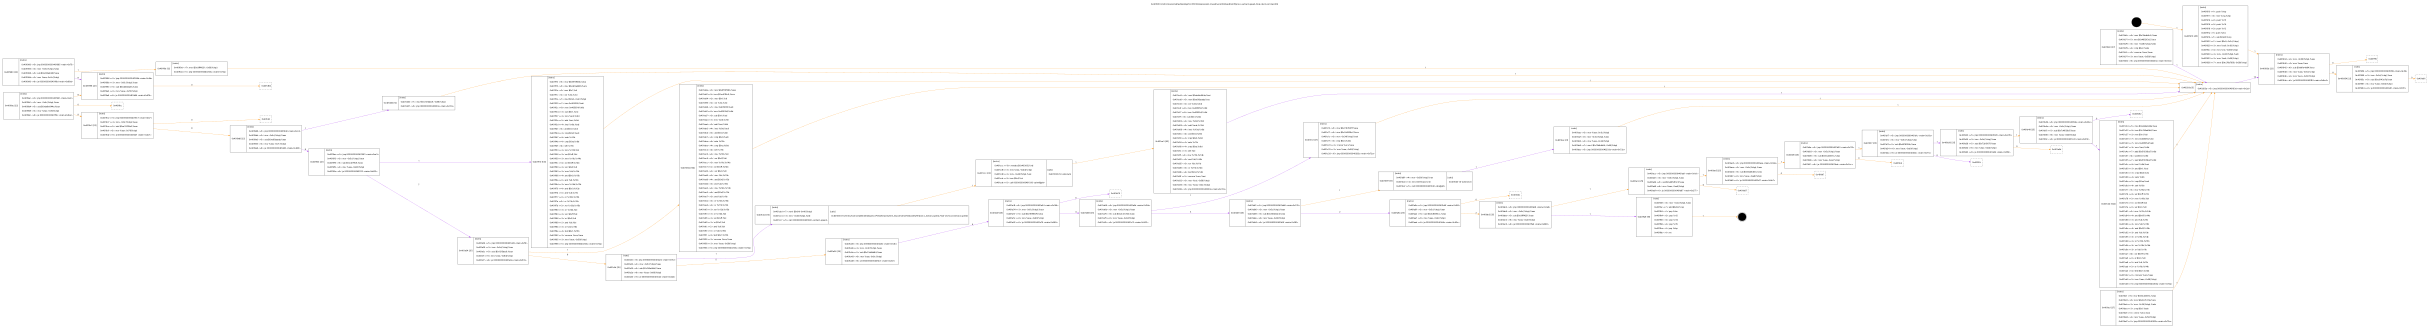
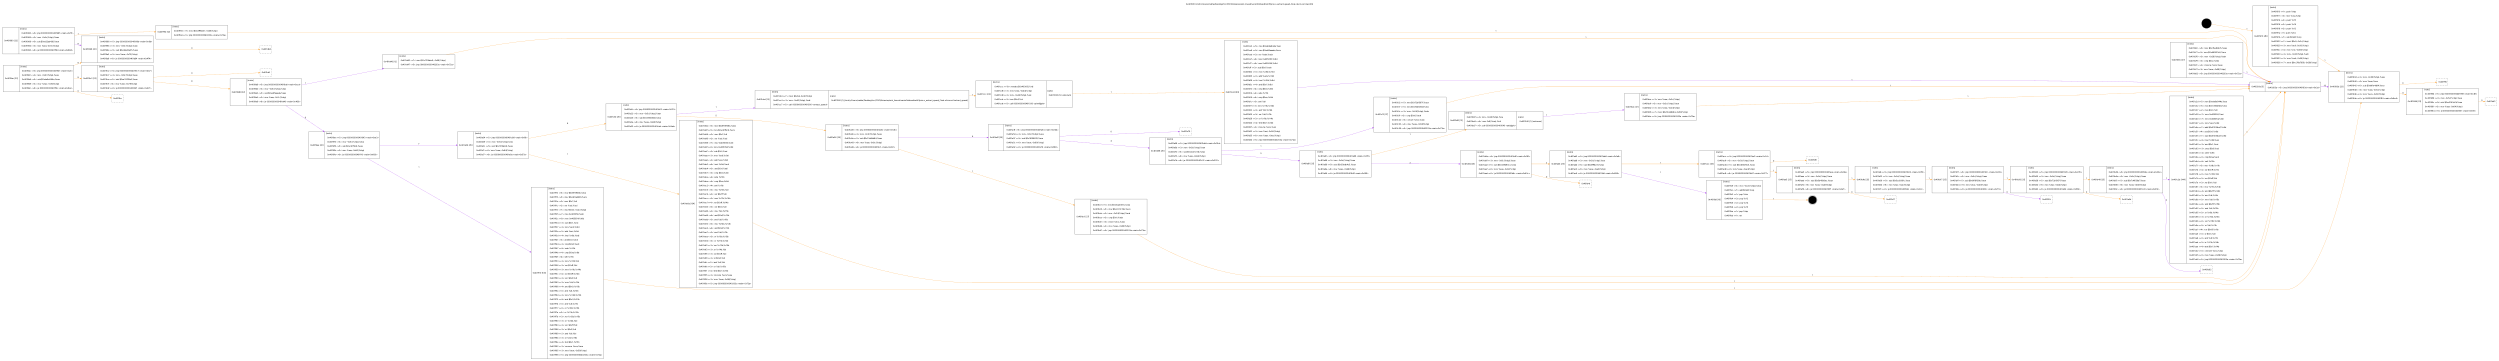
(1384, 82) -> (1548, 290)
(1936, 143) -> (2006, 180)
(1898, 163) -> none
none -> (986, 177)
